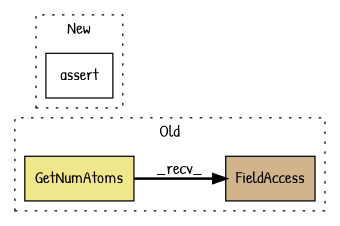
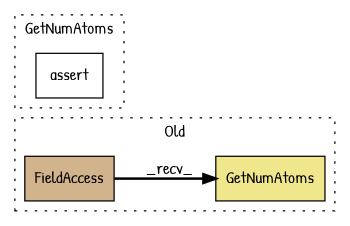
(79, 29) -> (69, 29)
(174, 179) -> (159, 179)
